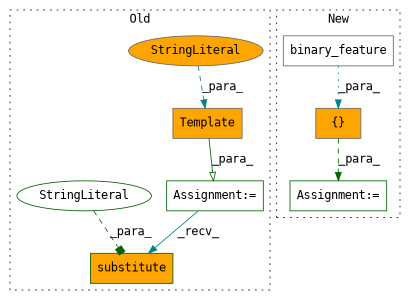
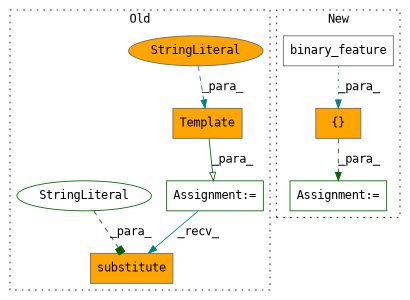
(132, 268) -> (132, 268)
